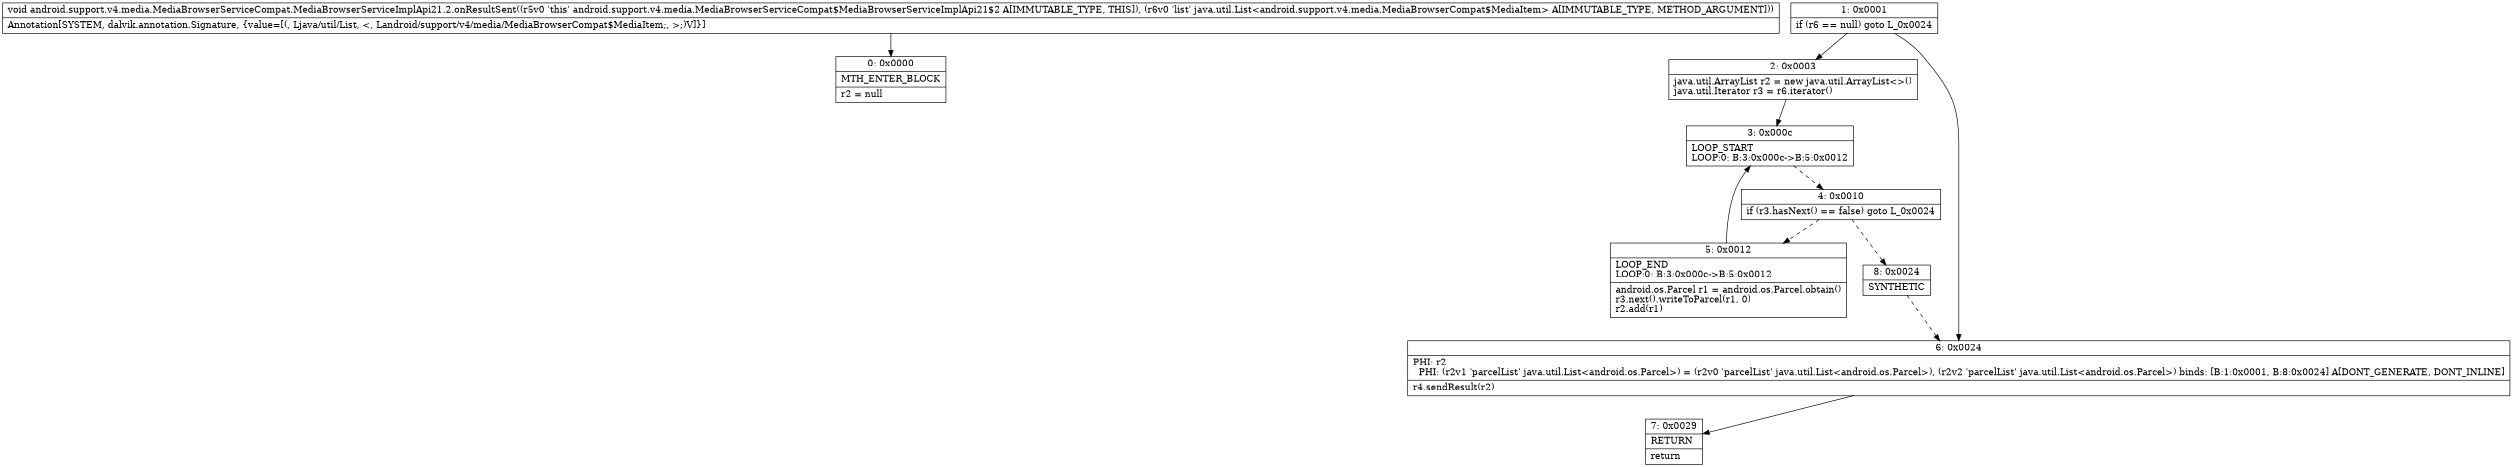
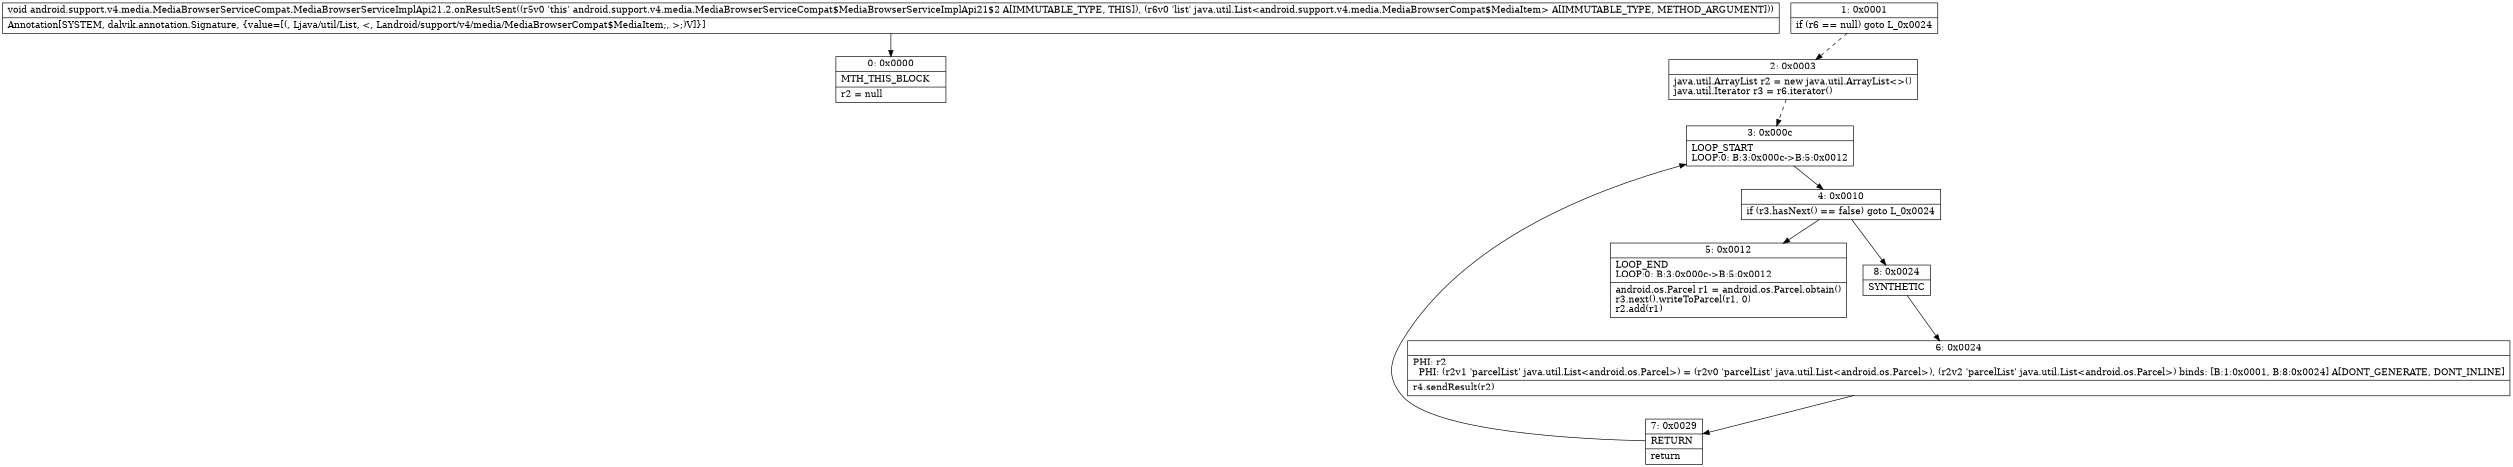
(1834, 44) -> (1834, 44)
(891, 79) -> (885, 79)
(1783, 110) -> (1783, 110)
(1959, 172) -> none
(1806, 176) -> (1806, 176)
(1731, 205) -> (1409, 331)
(1804, 230) -> (1804, 230)
(1867, 240) -> (1867, 240)
(1921, 315) -> (1921, 315)
